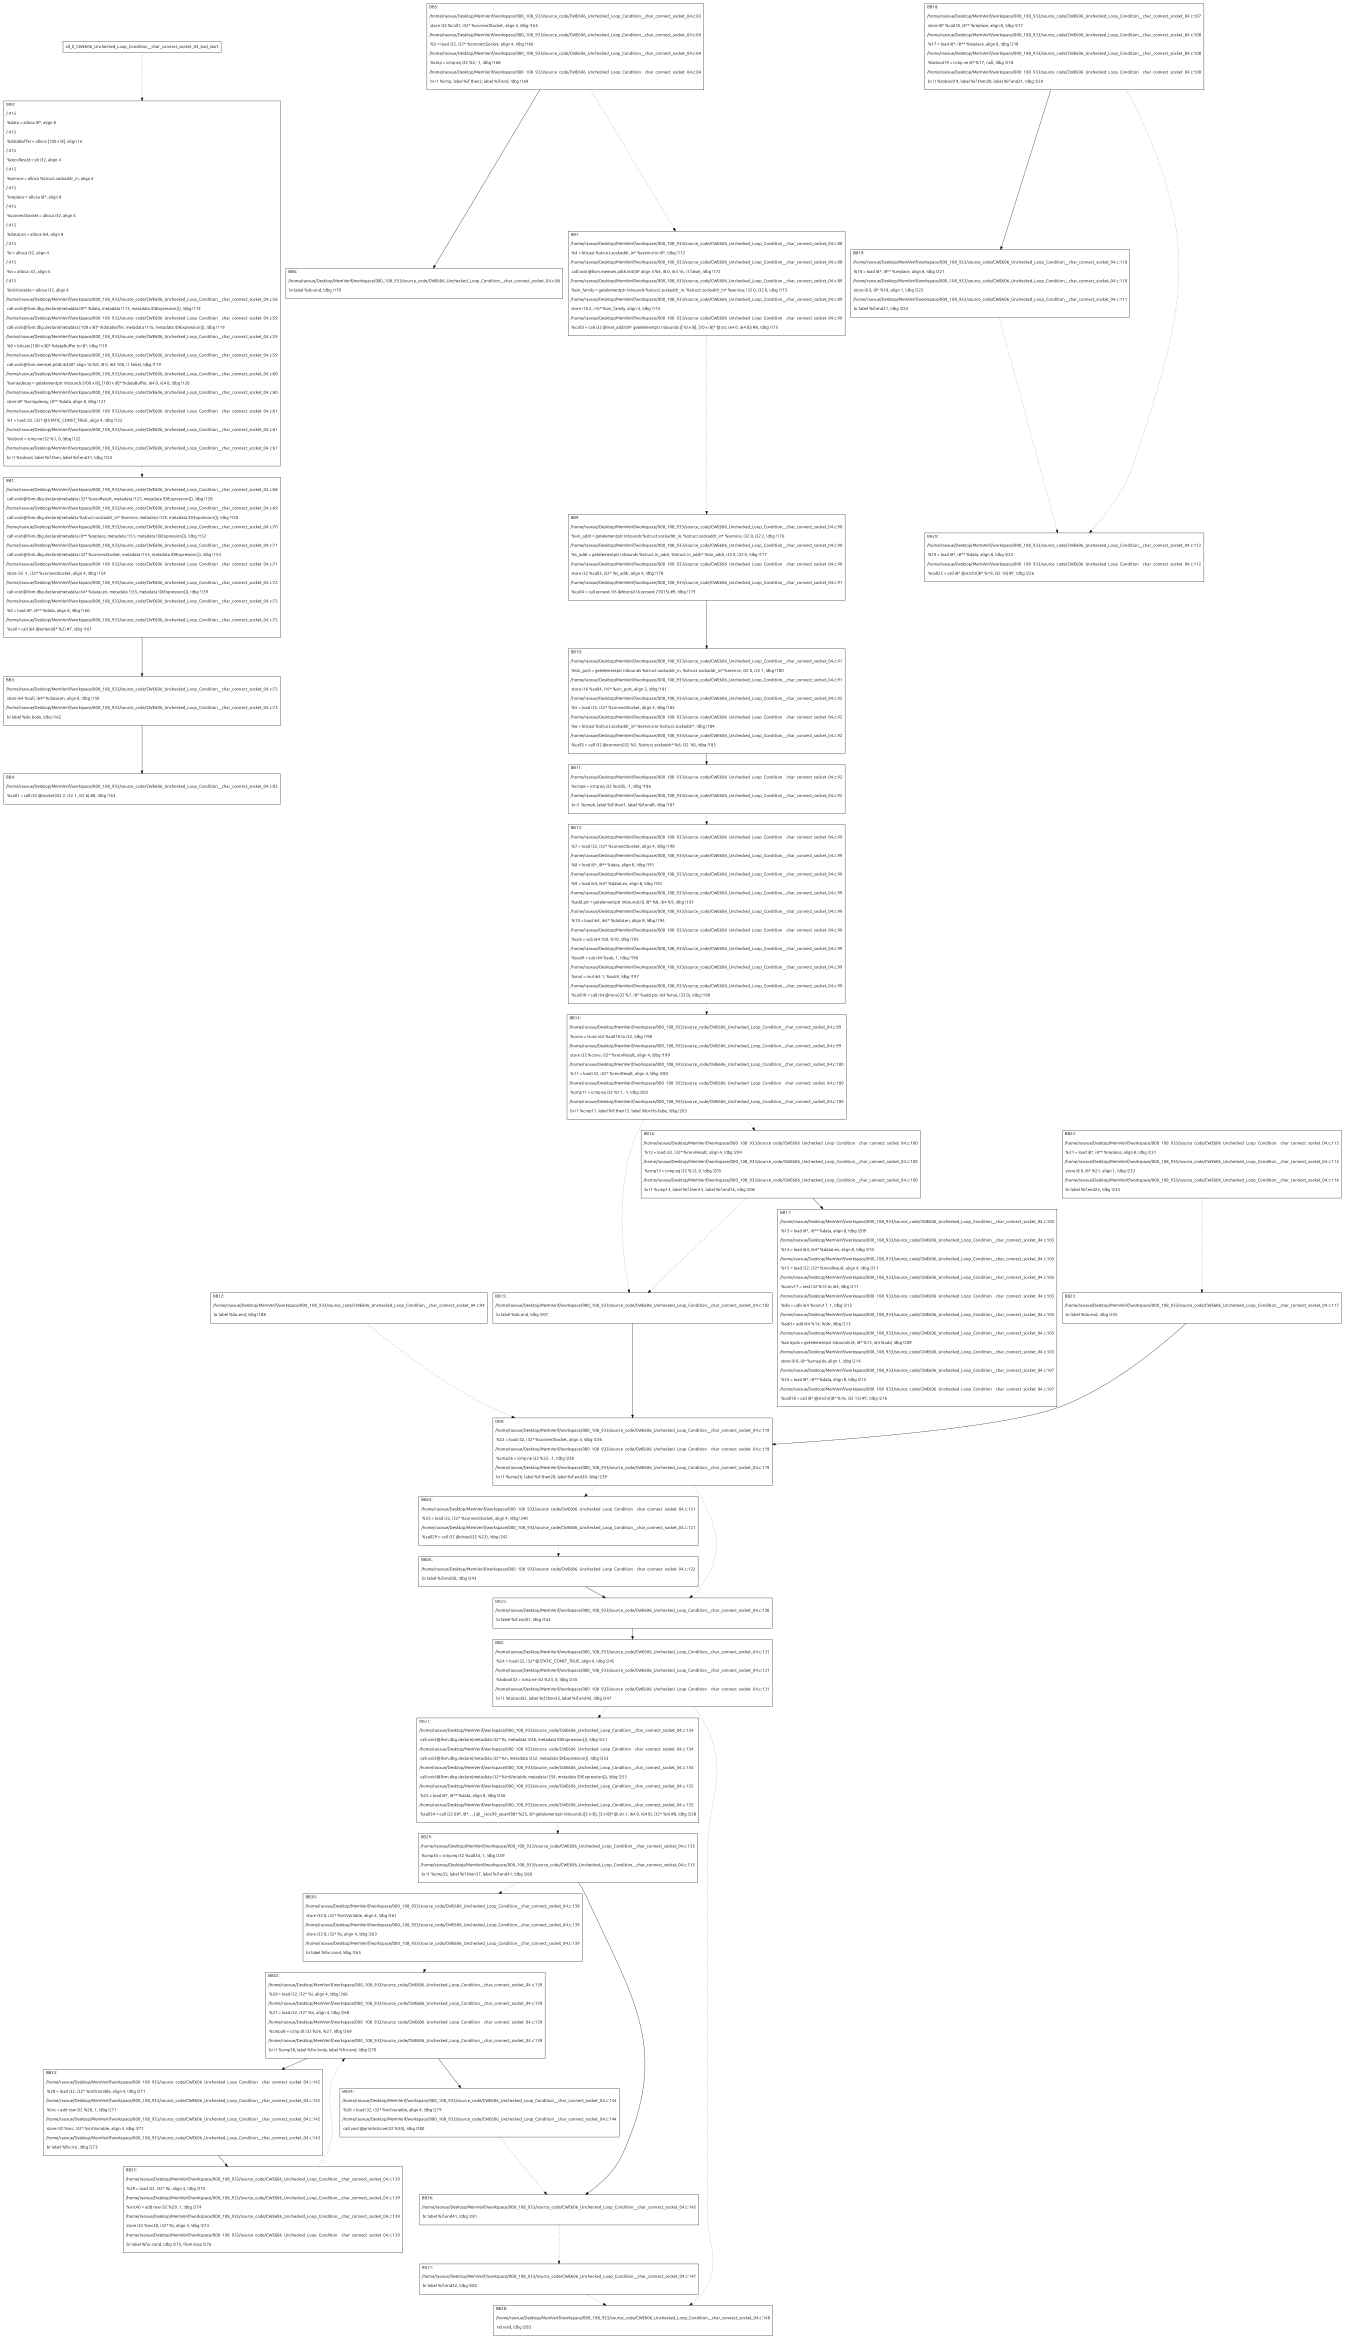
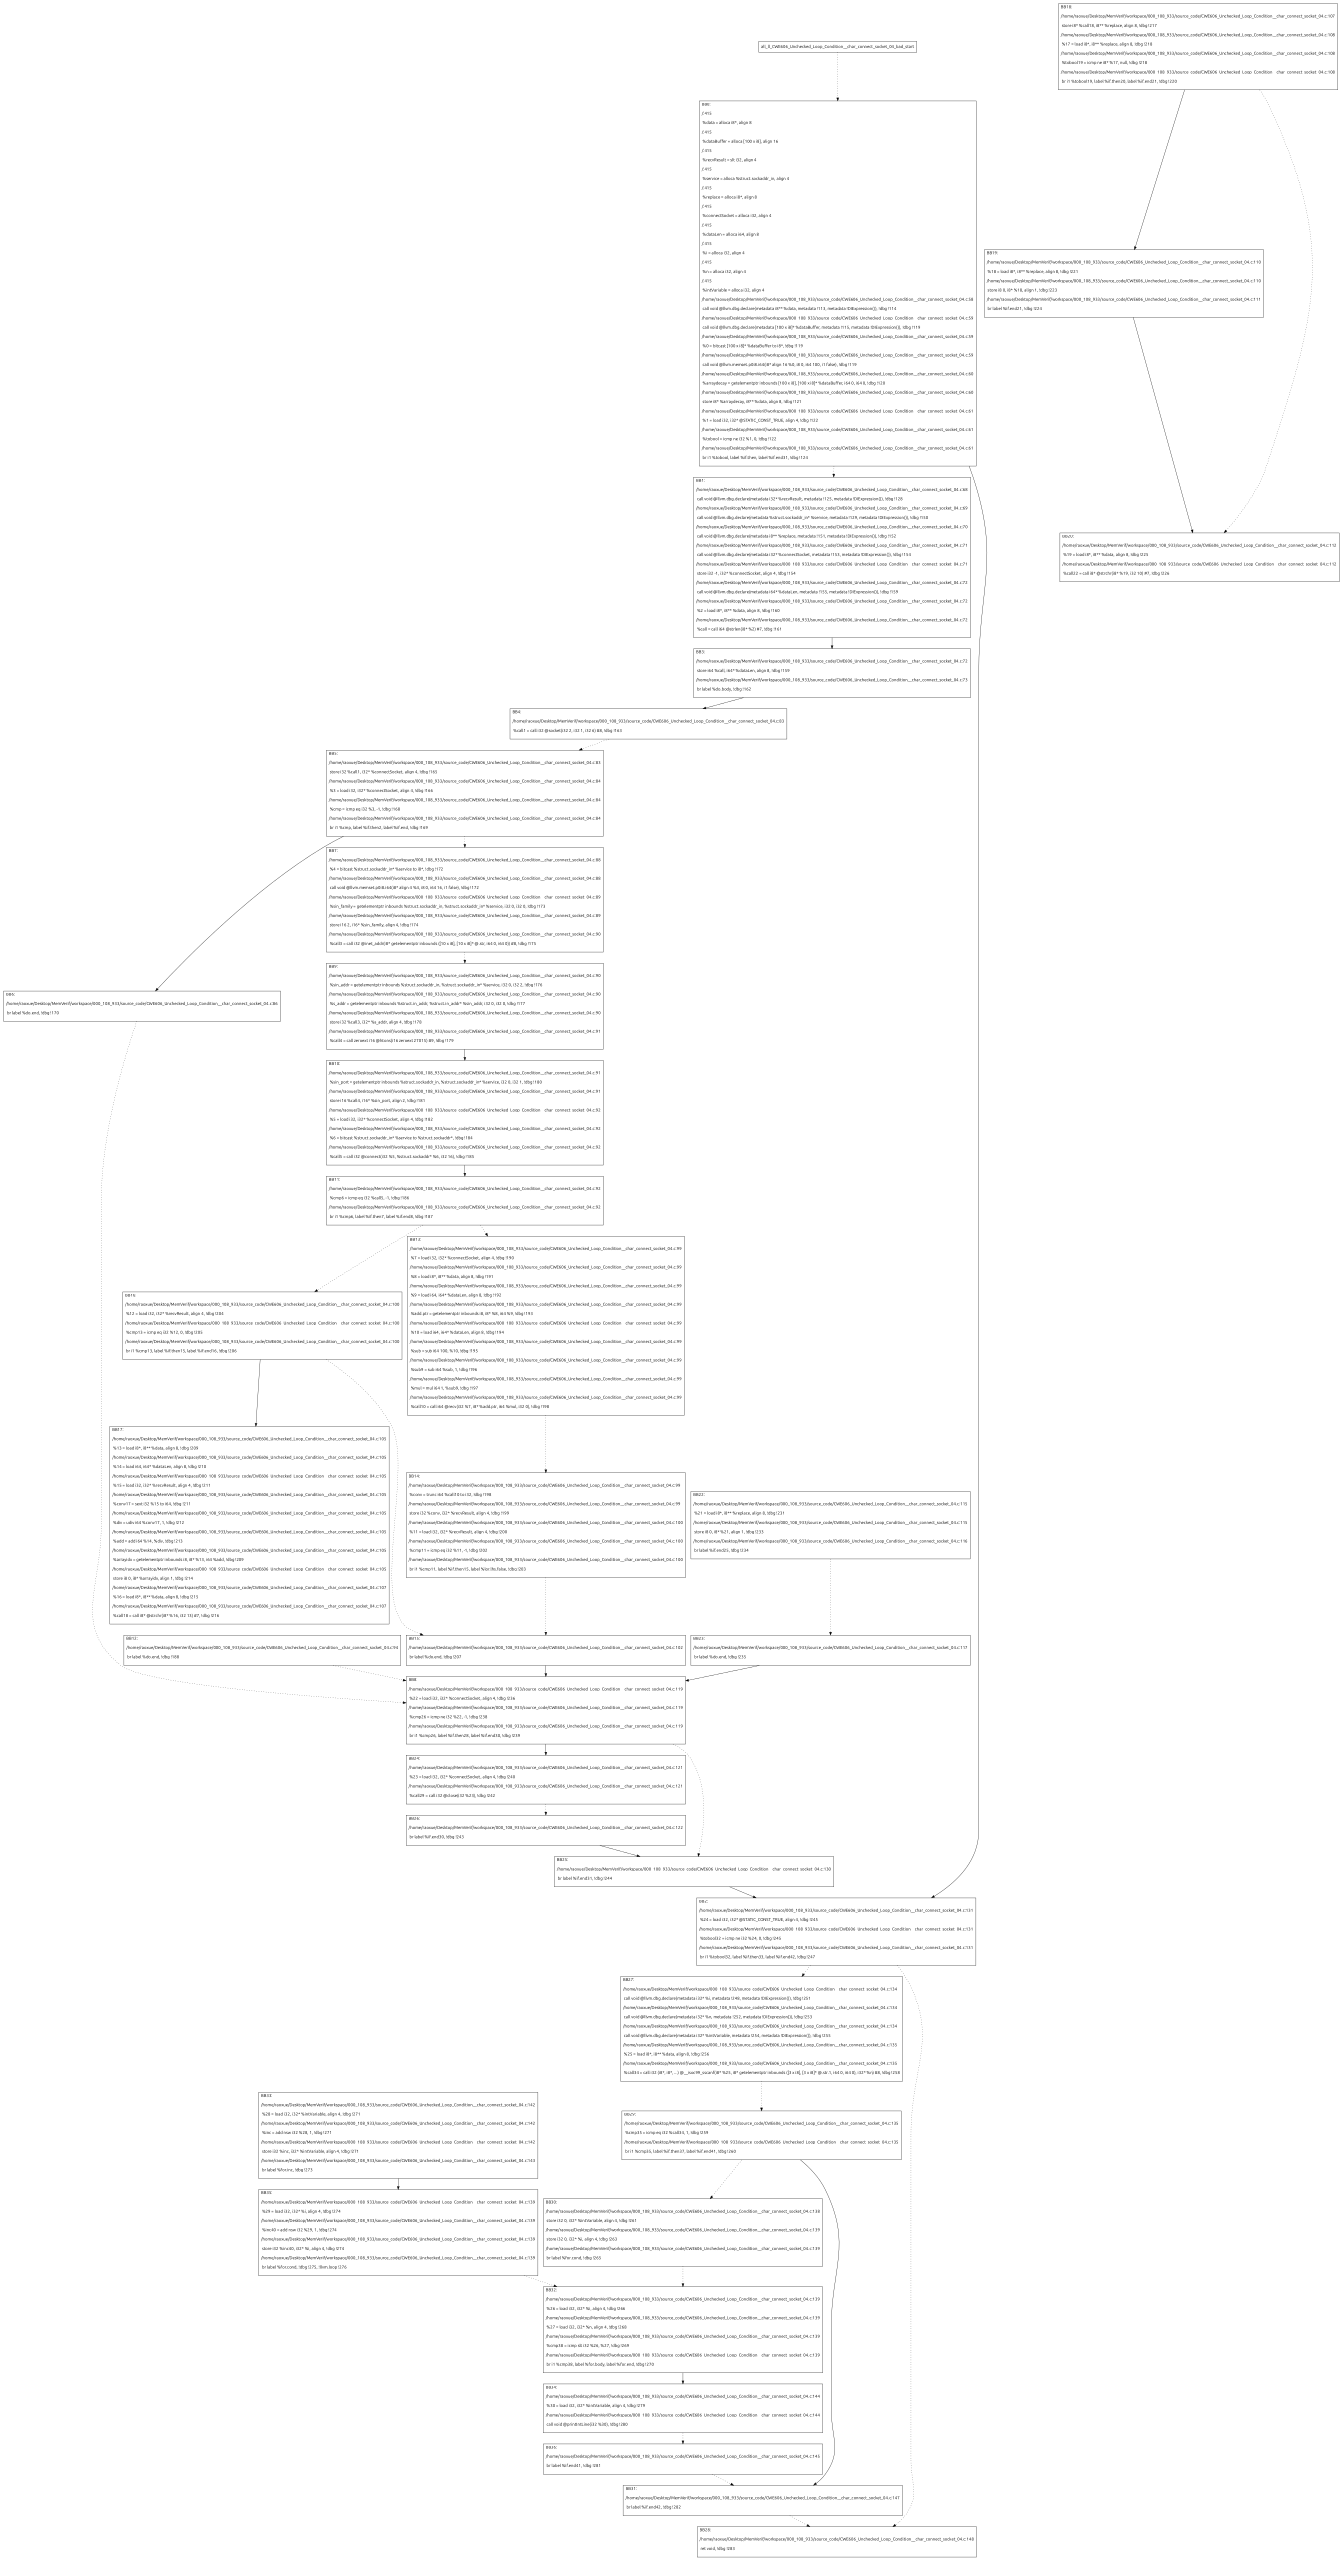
(1028, 424) -> (1163, 424)
none -> (595, 744)
(750, 1124) -> (370, 1257)
none -> (979, 1189)
none -> (101, 1489)
(592, 1490) -> (546, 1748)
(643, 2040) -> (832, 2319)
(296, 2063) -> none
